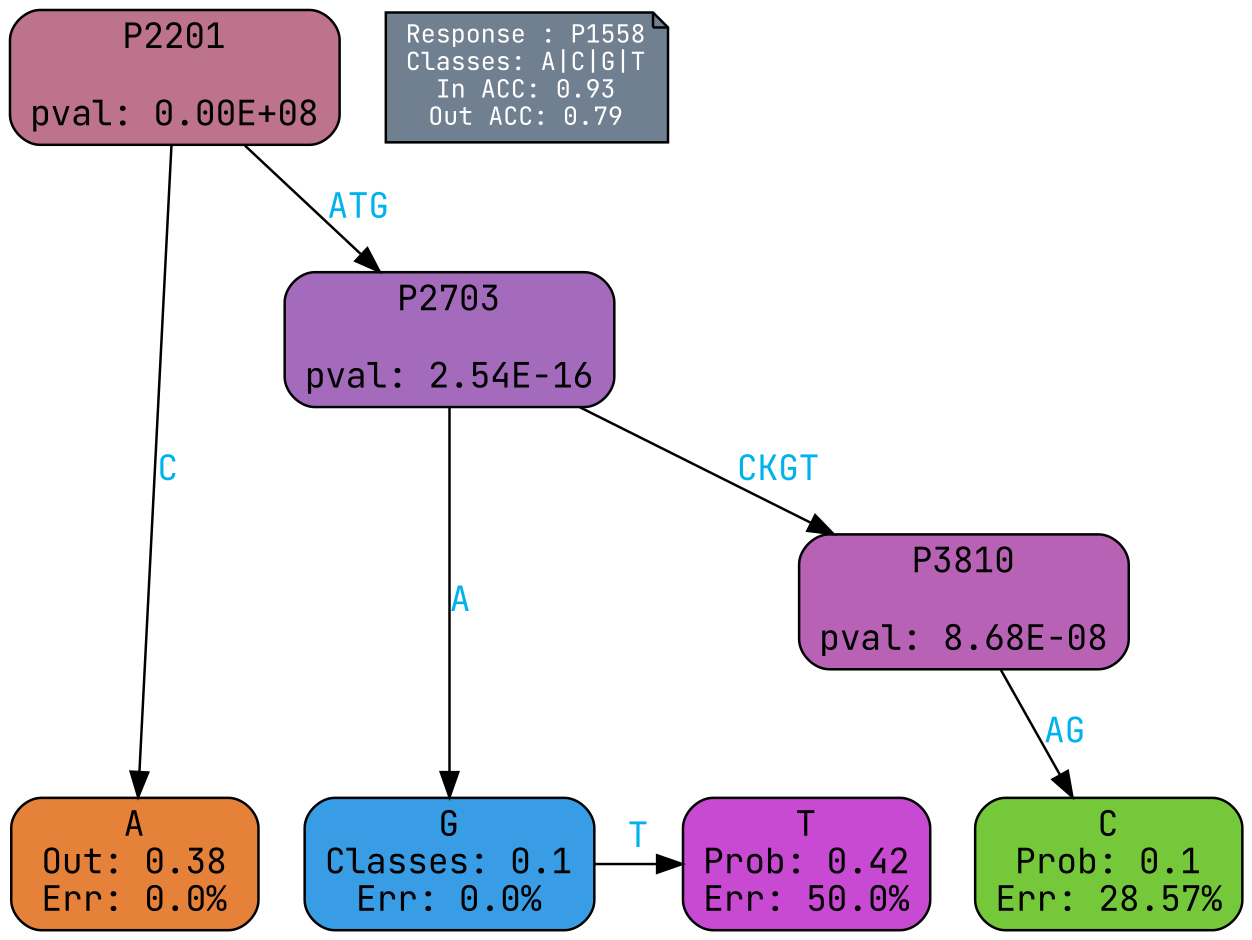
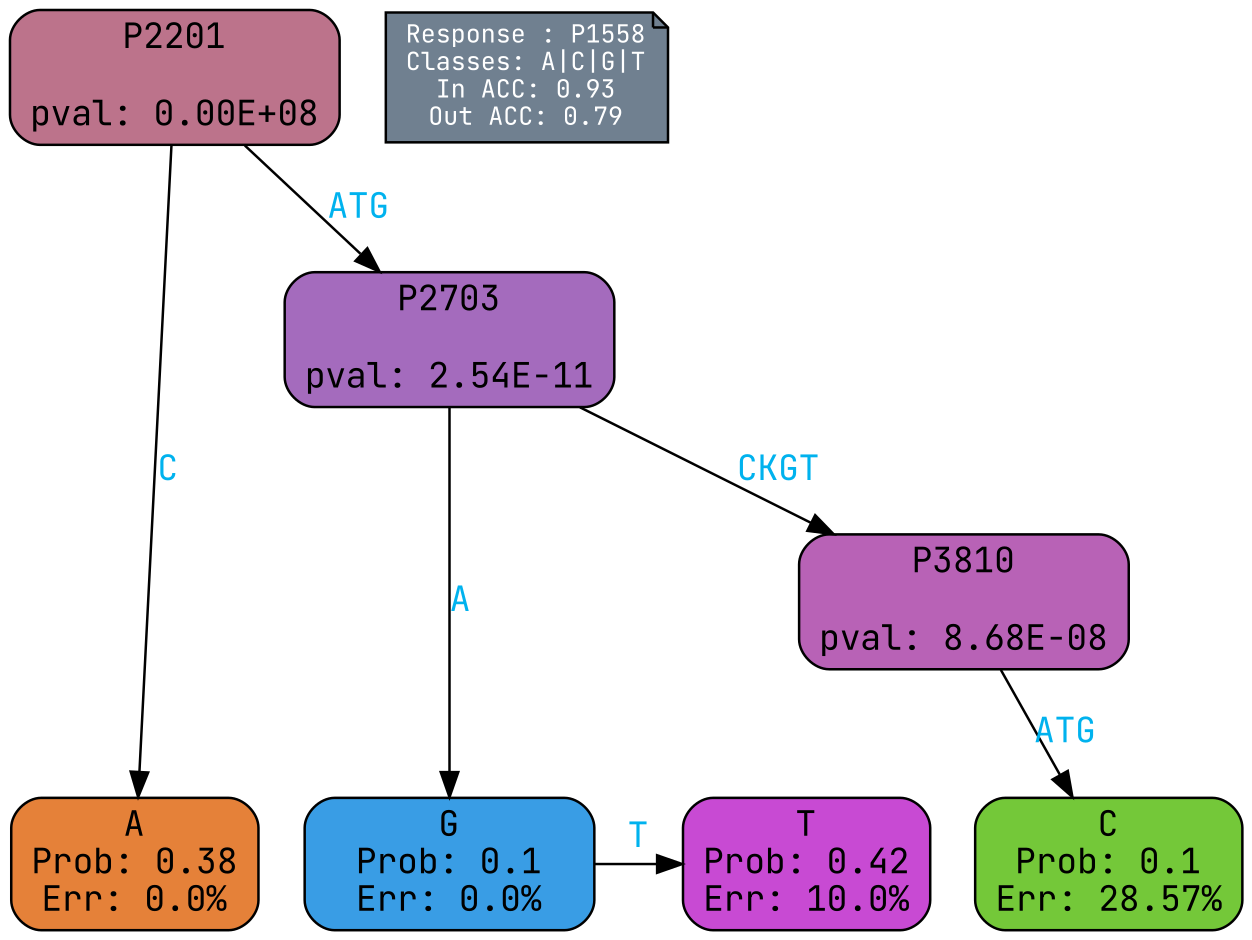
(450, 340) -> (450, 340)
(1065, 733) -> (1065, 733)
(135, 864) -> (135, 864)
(450, 864) -> (450, 864)
(807, 864) -> (807, 864)
